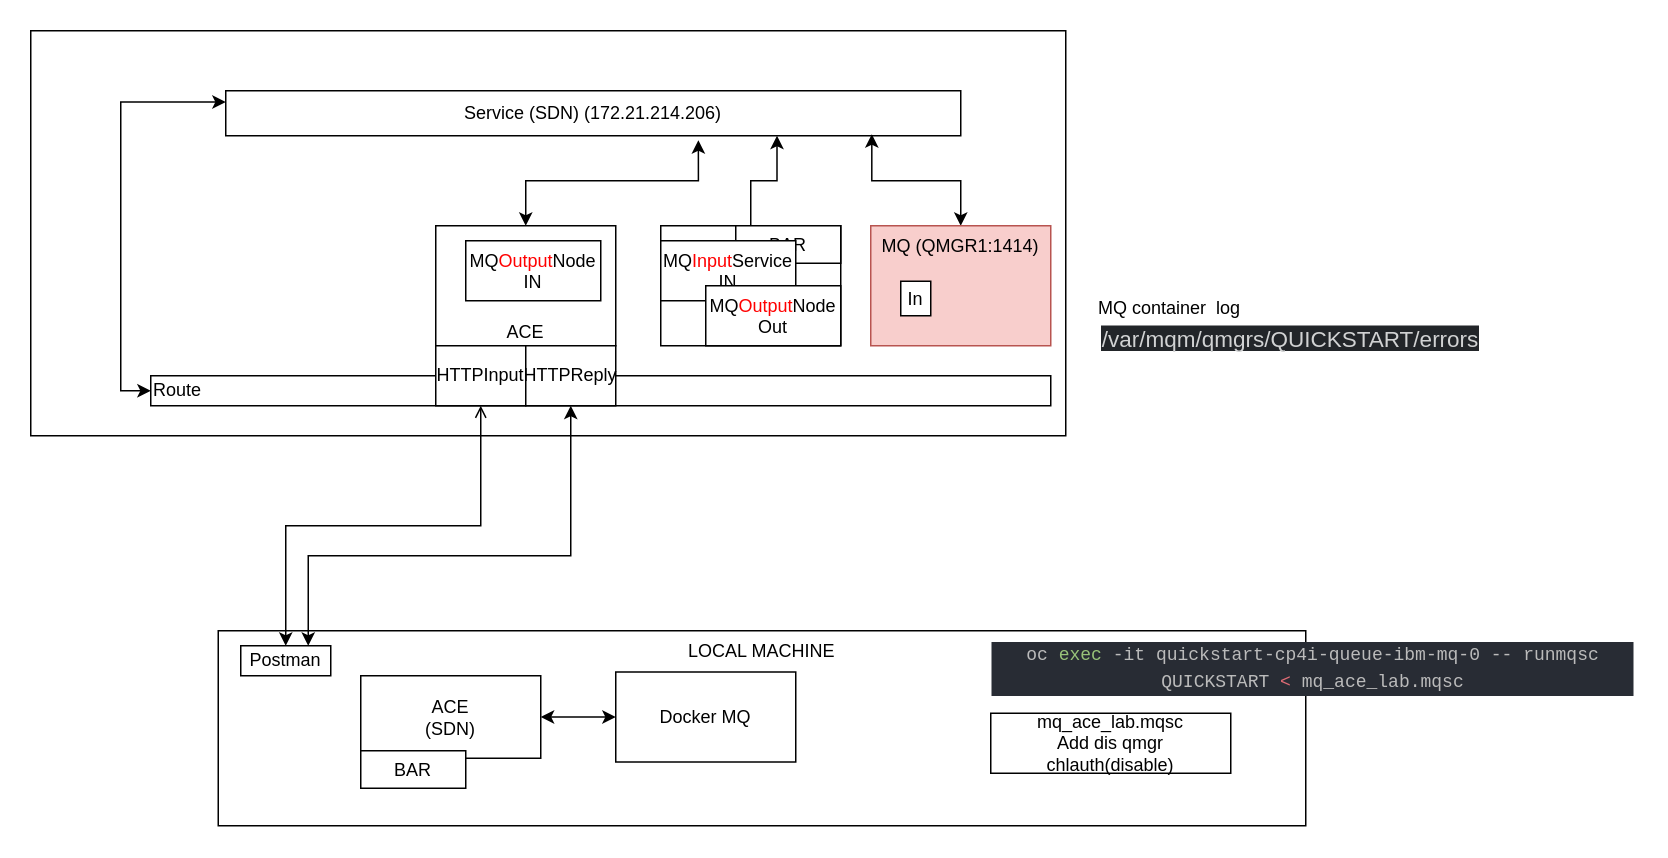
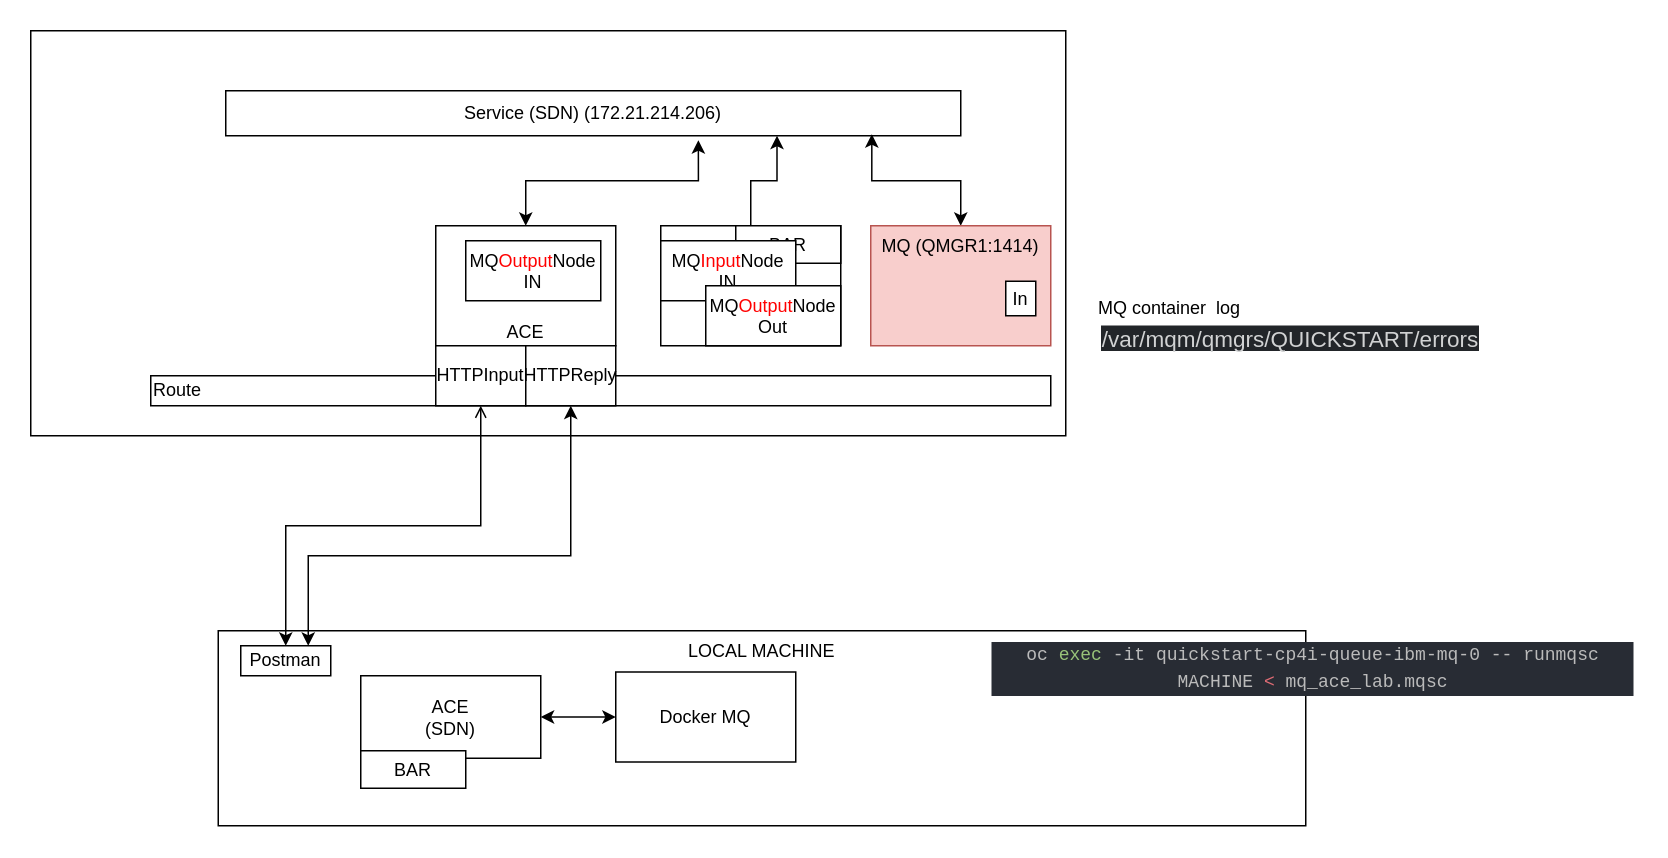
(121, 209) -> none
(728, 284) -> (728, 273)
(916, 299) -> (1021, 299)
(1313, 668) -> (1313, 668)
(1111, 743) -> none
